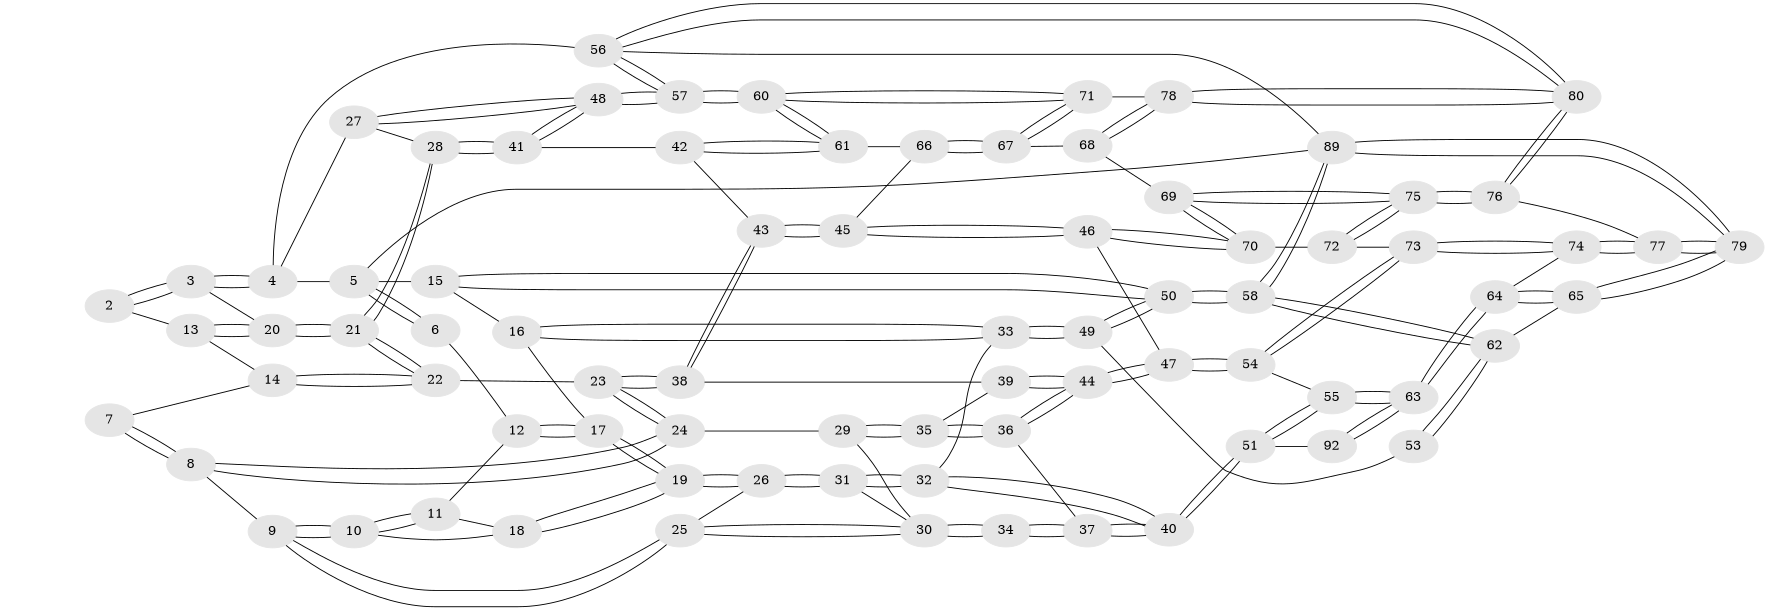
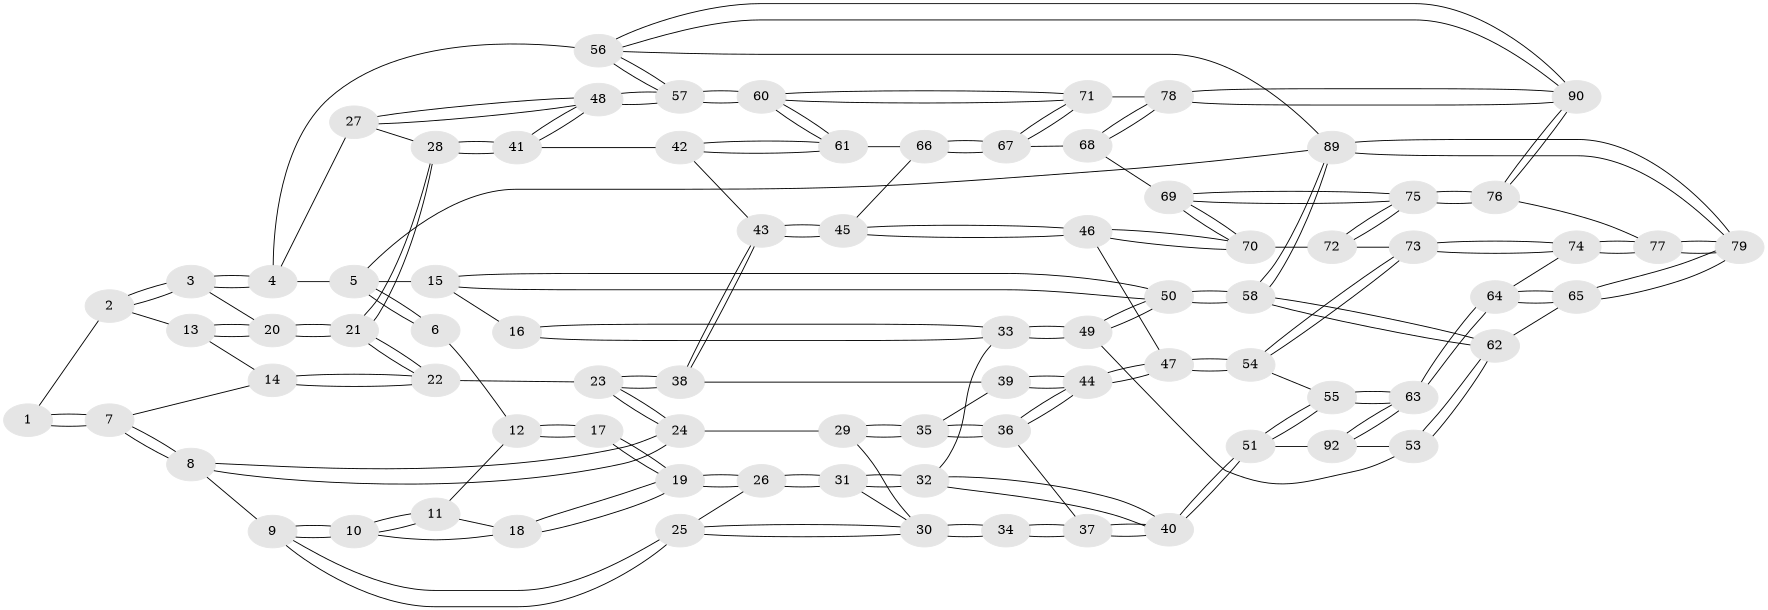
(1577, 97) -> (1577, 97)
(559, 388) -> none
none -> (28, 420)
none -> (1373, 446)
